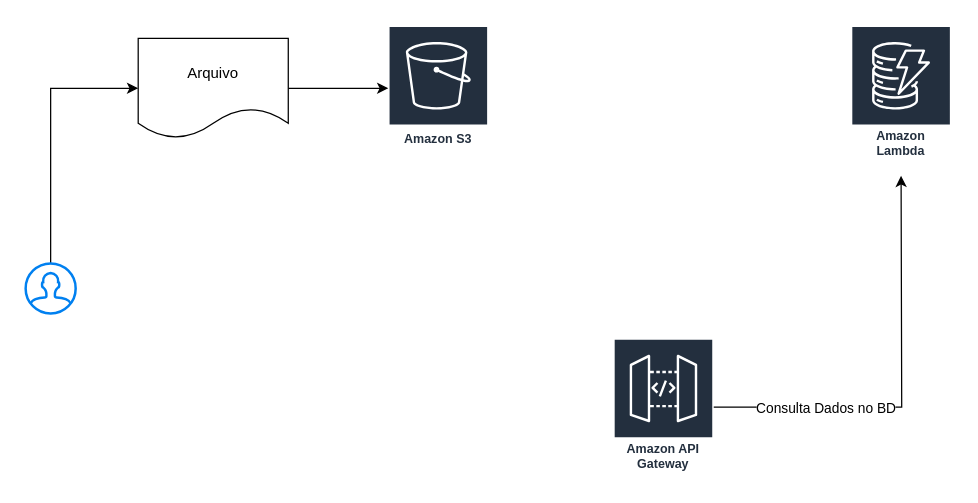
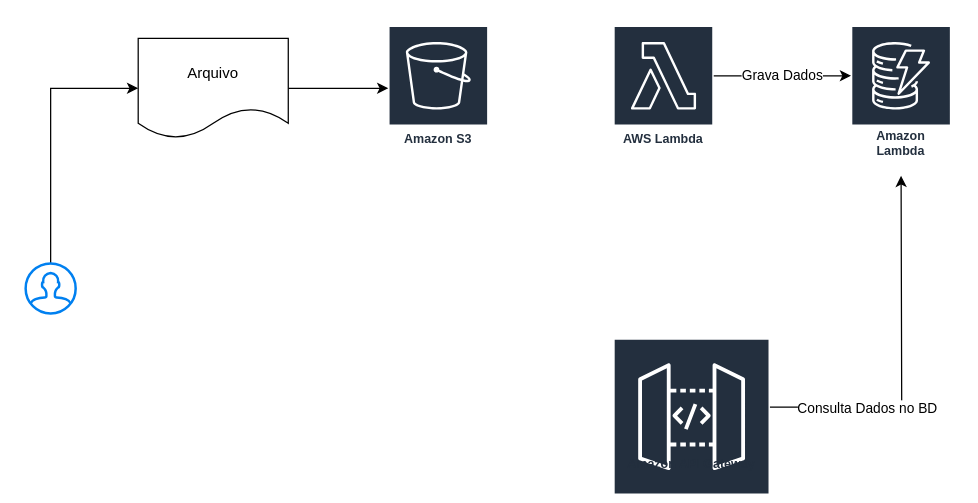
none -> (777, 76)
none -> (663, 88)
(663, 407) -> (691, 407)
